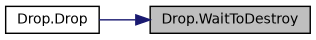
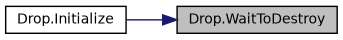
(52, 20) -> (66, 20)
